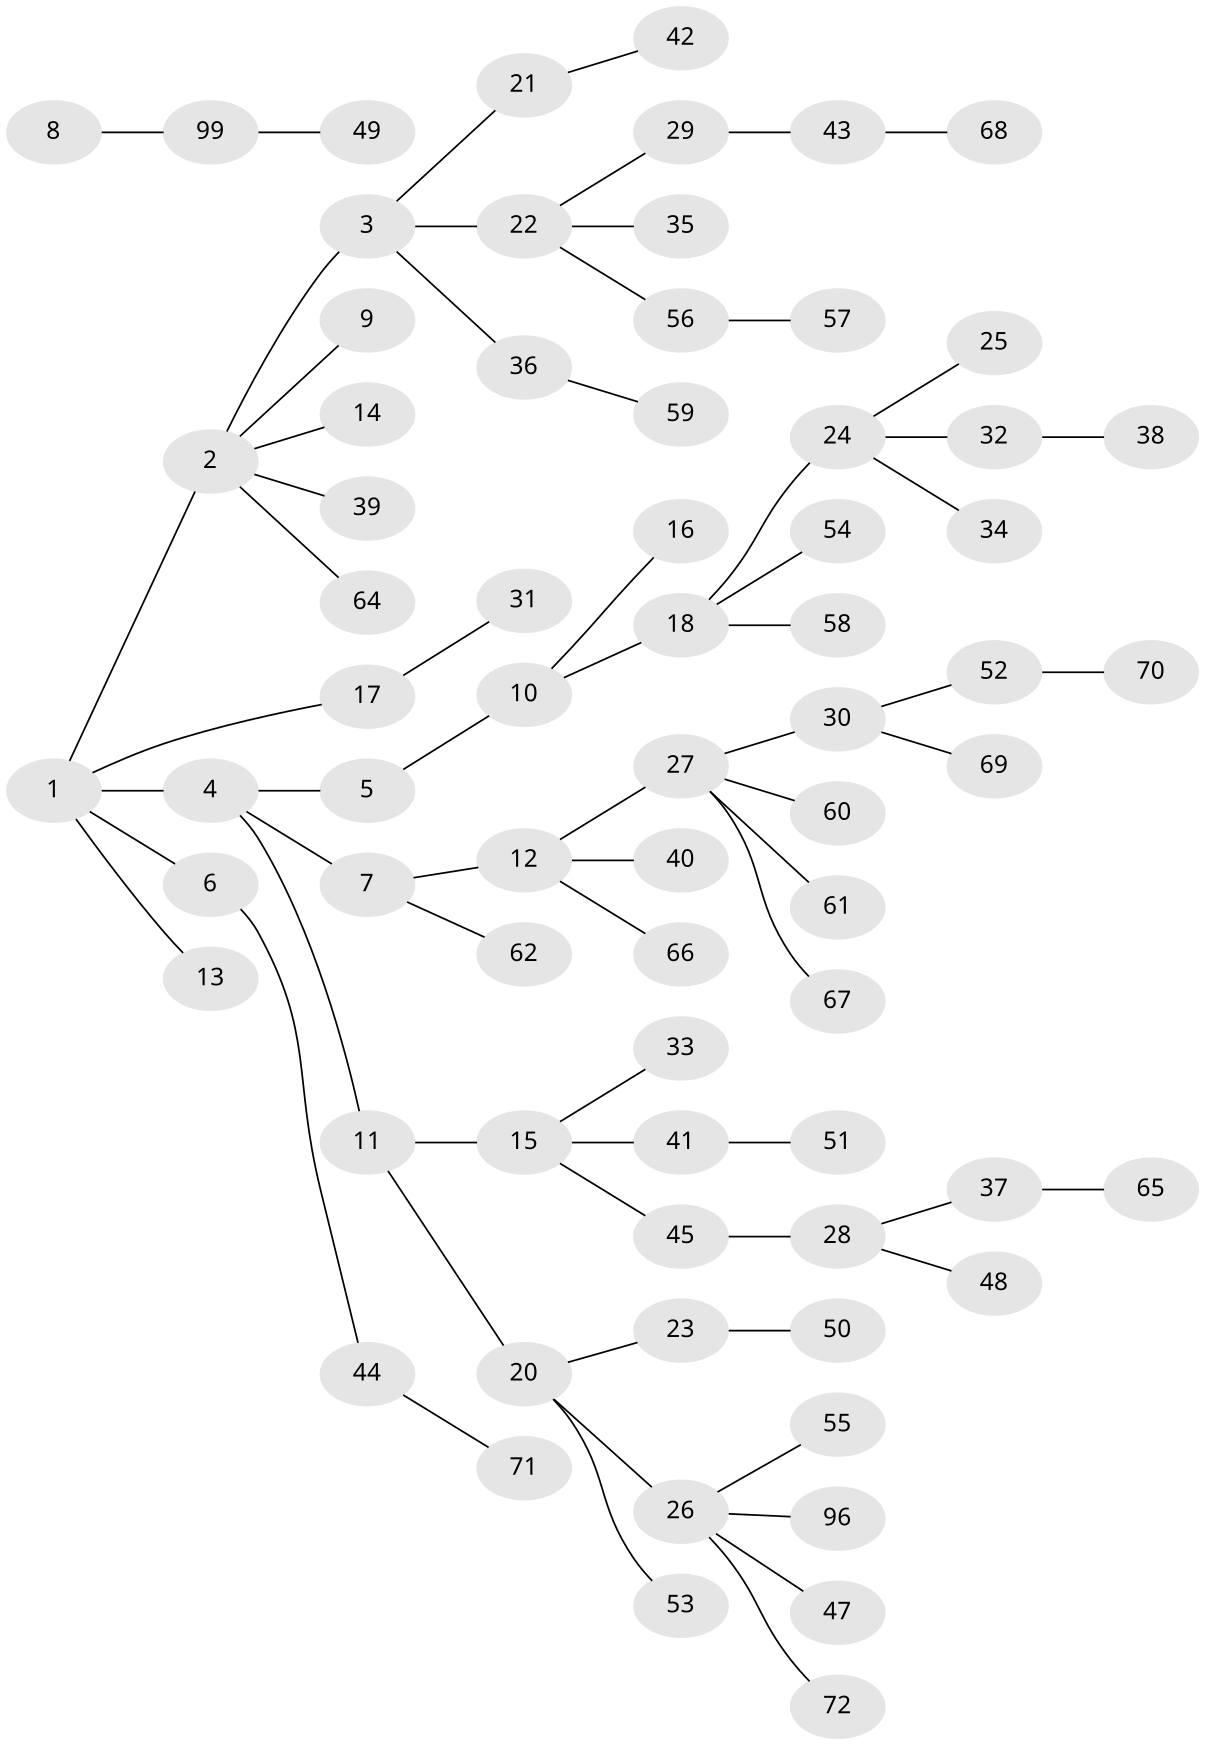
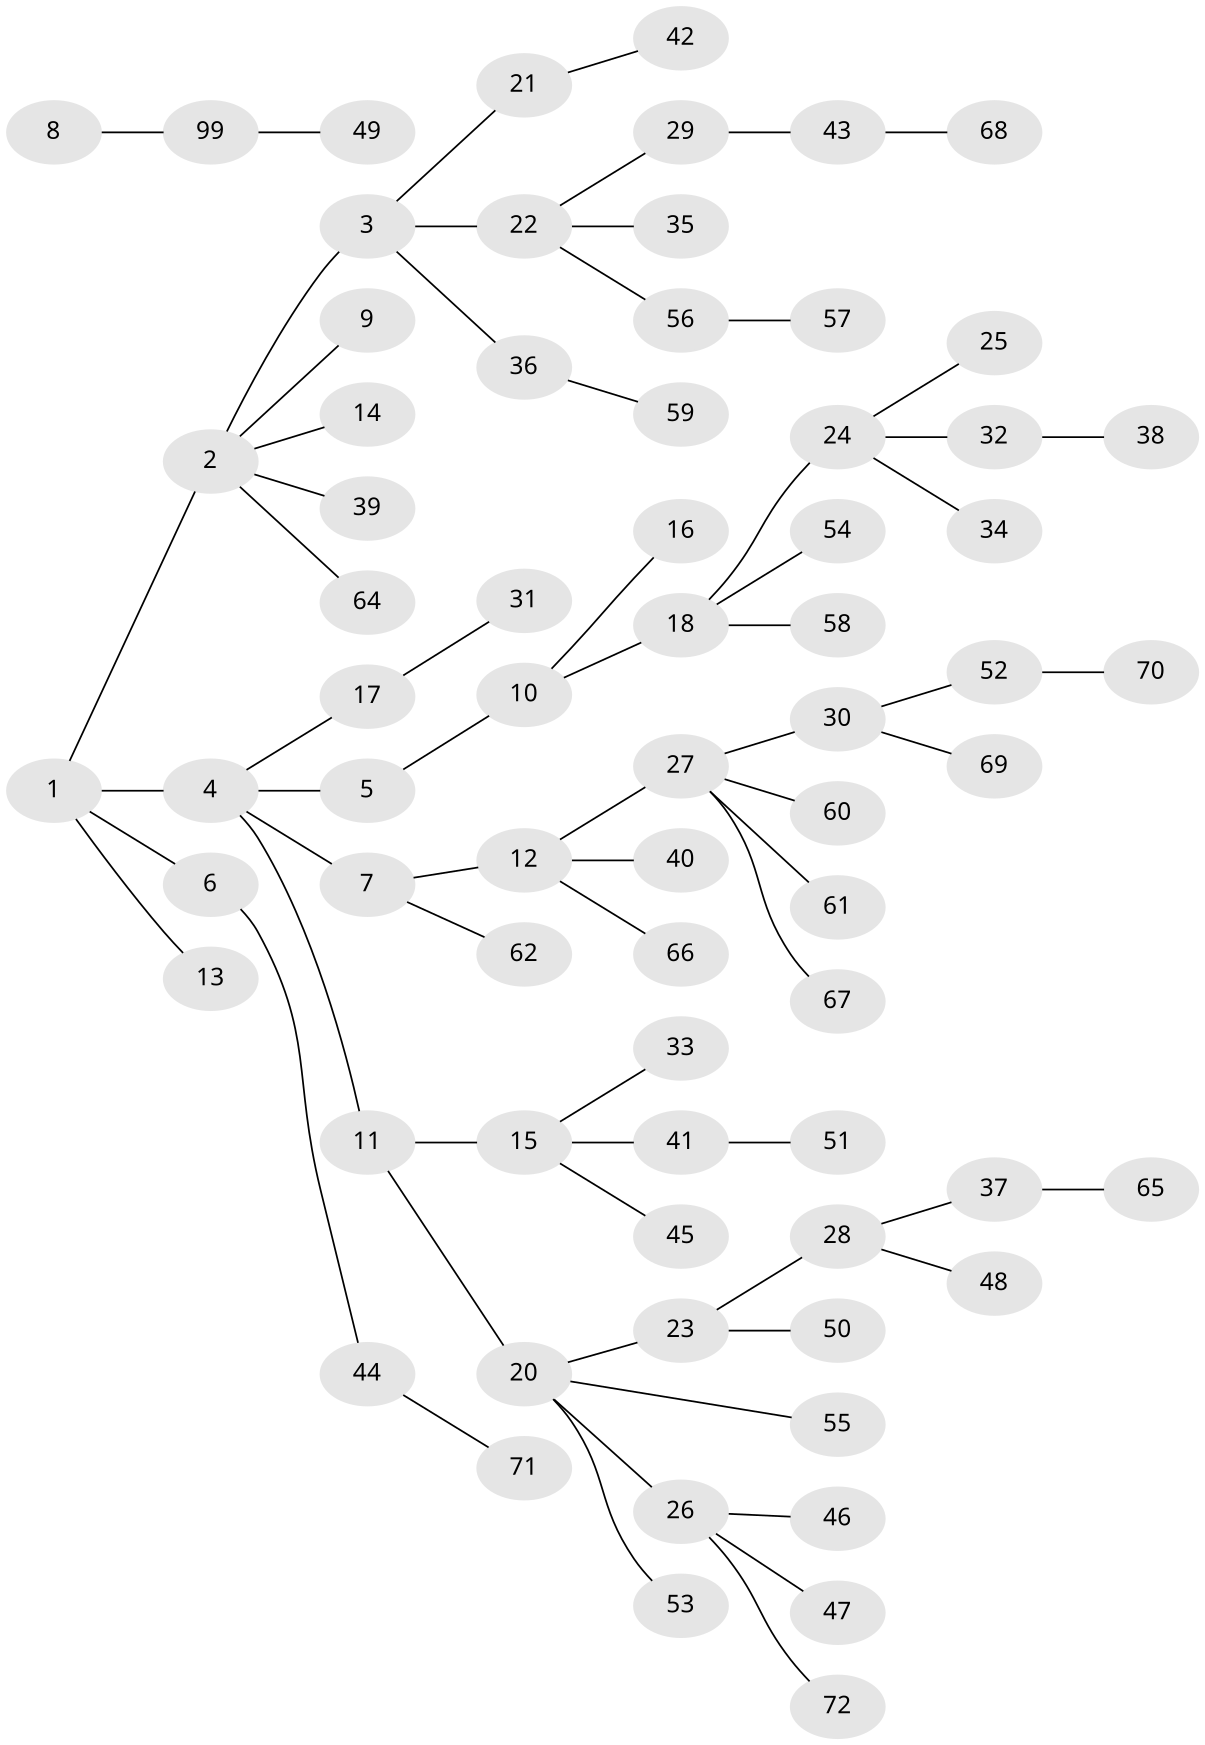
(205, 731) -> (289, 744)
(760, 1237) -> (759, 1284)
(759, 1468) -> (681, 1399)
(838, 1519) -> (838, 1519)
